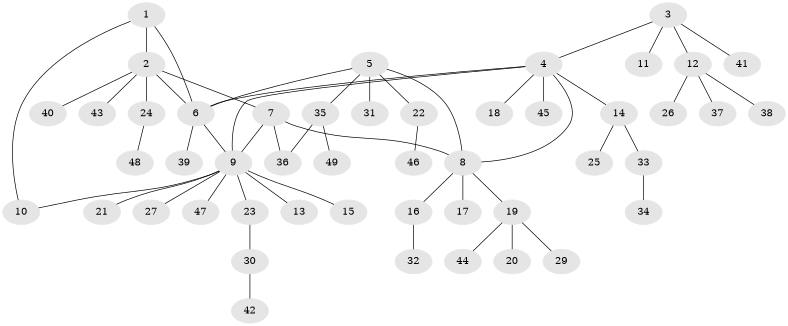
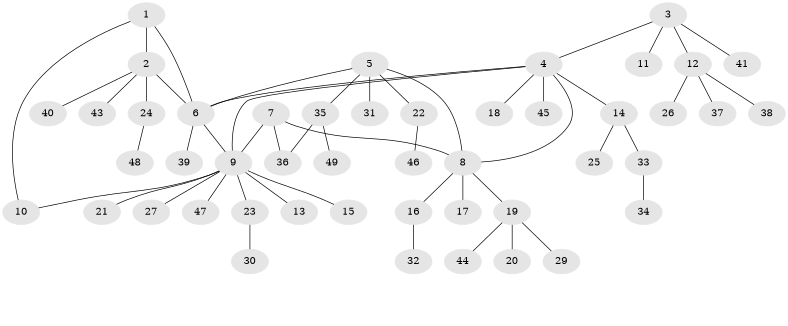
(209, 89) -> none
(250, 311) -> none
